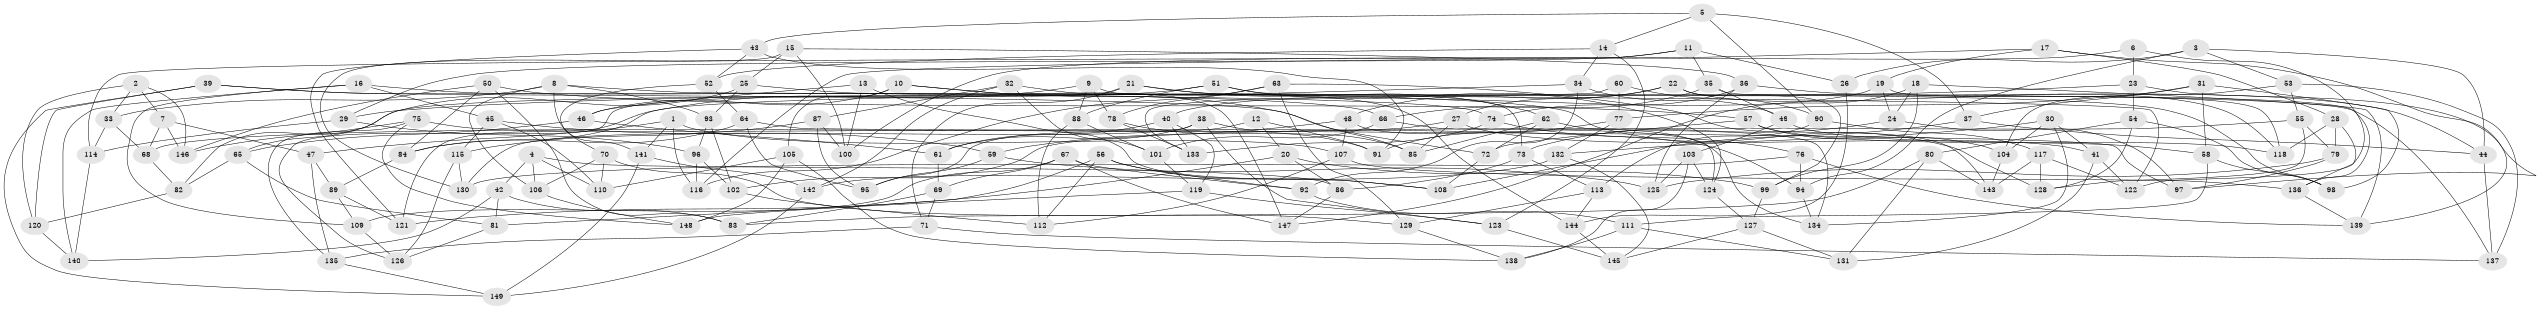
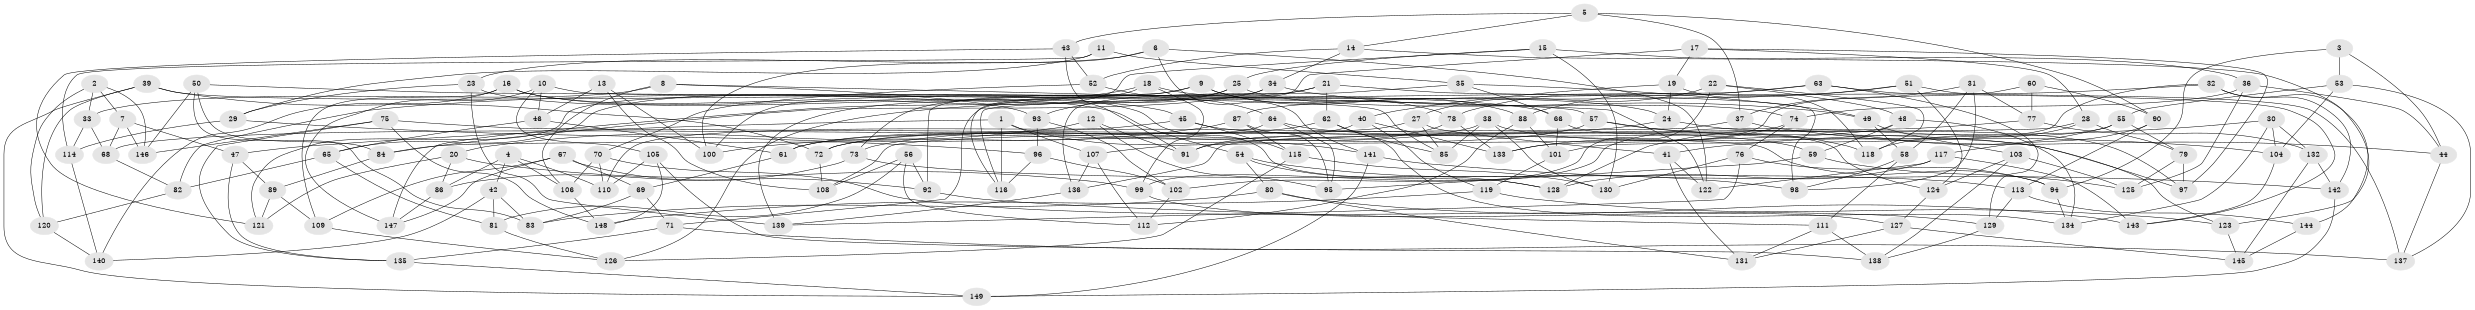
(1845, 84) -> none
(577, 138) -> (1288, 110)
